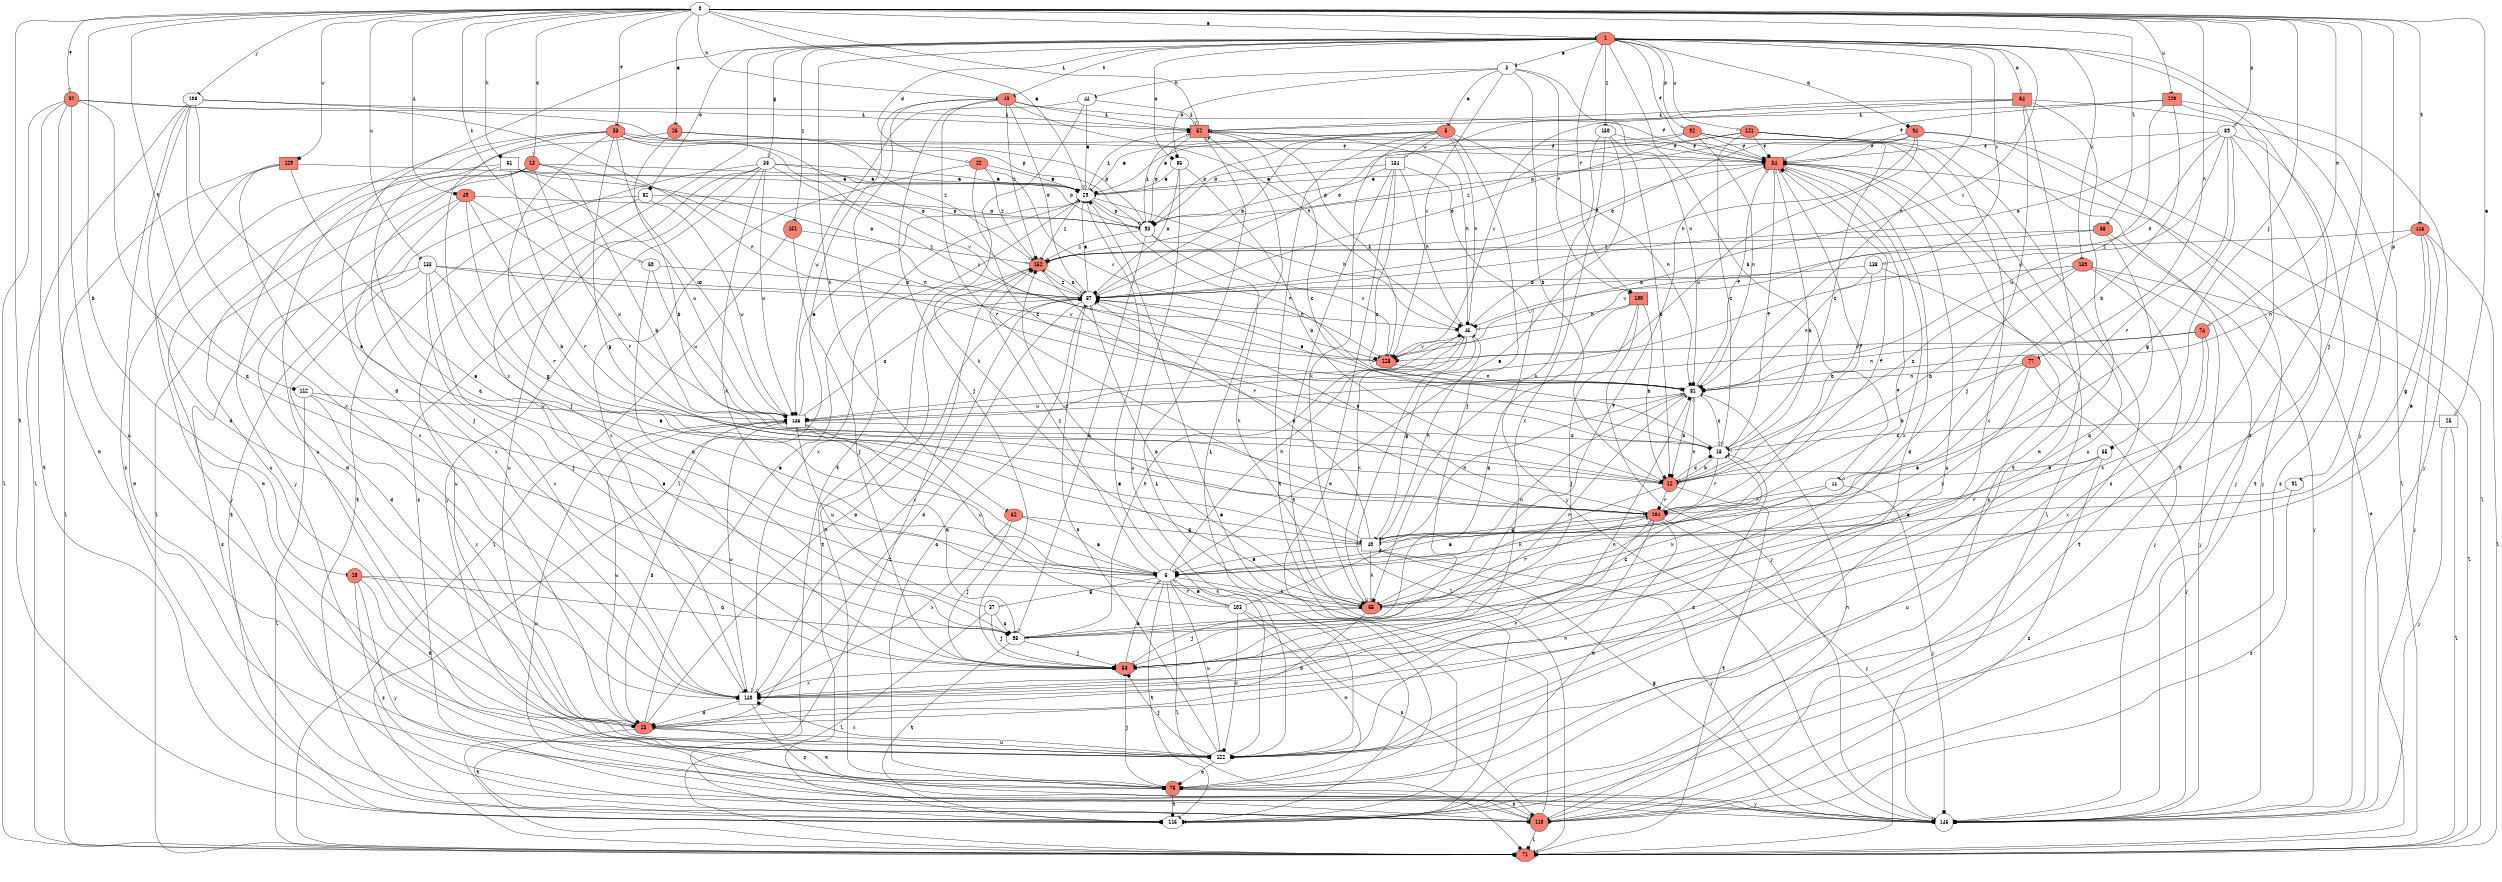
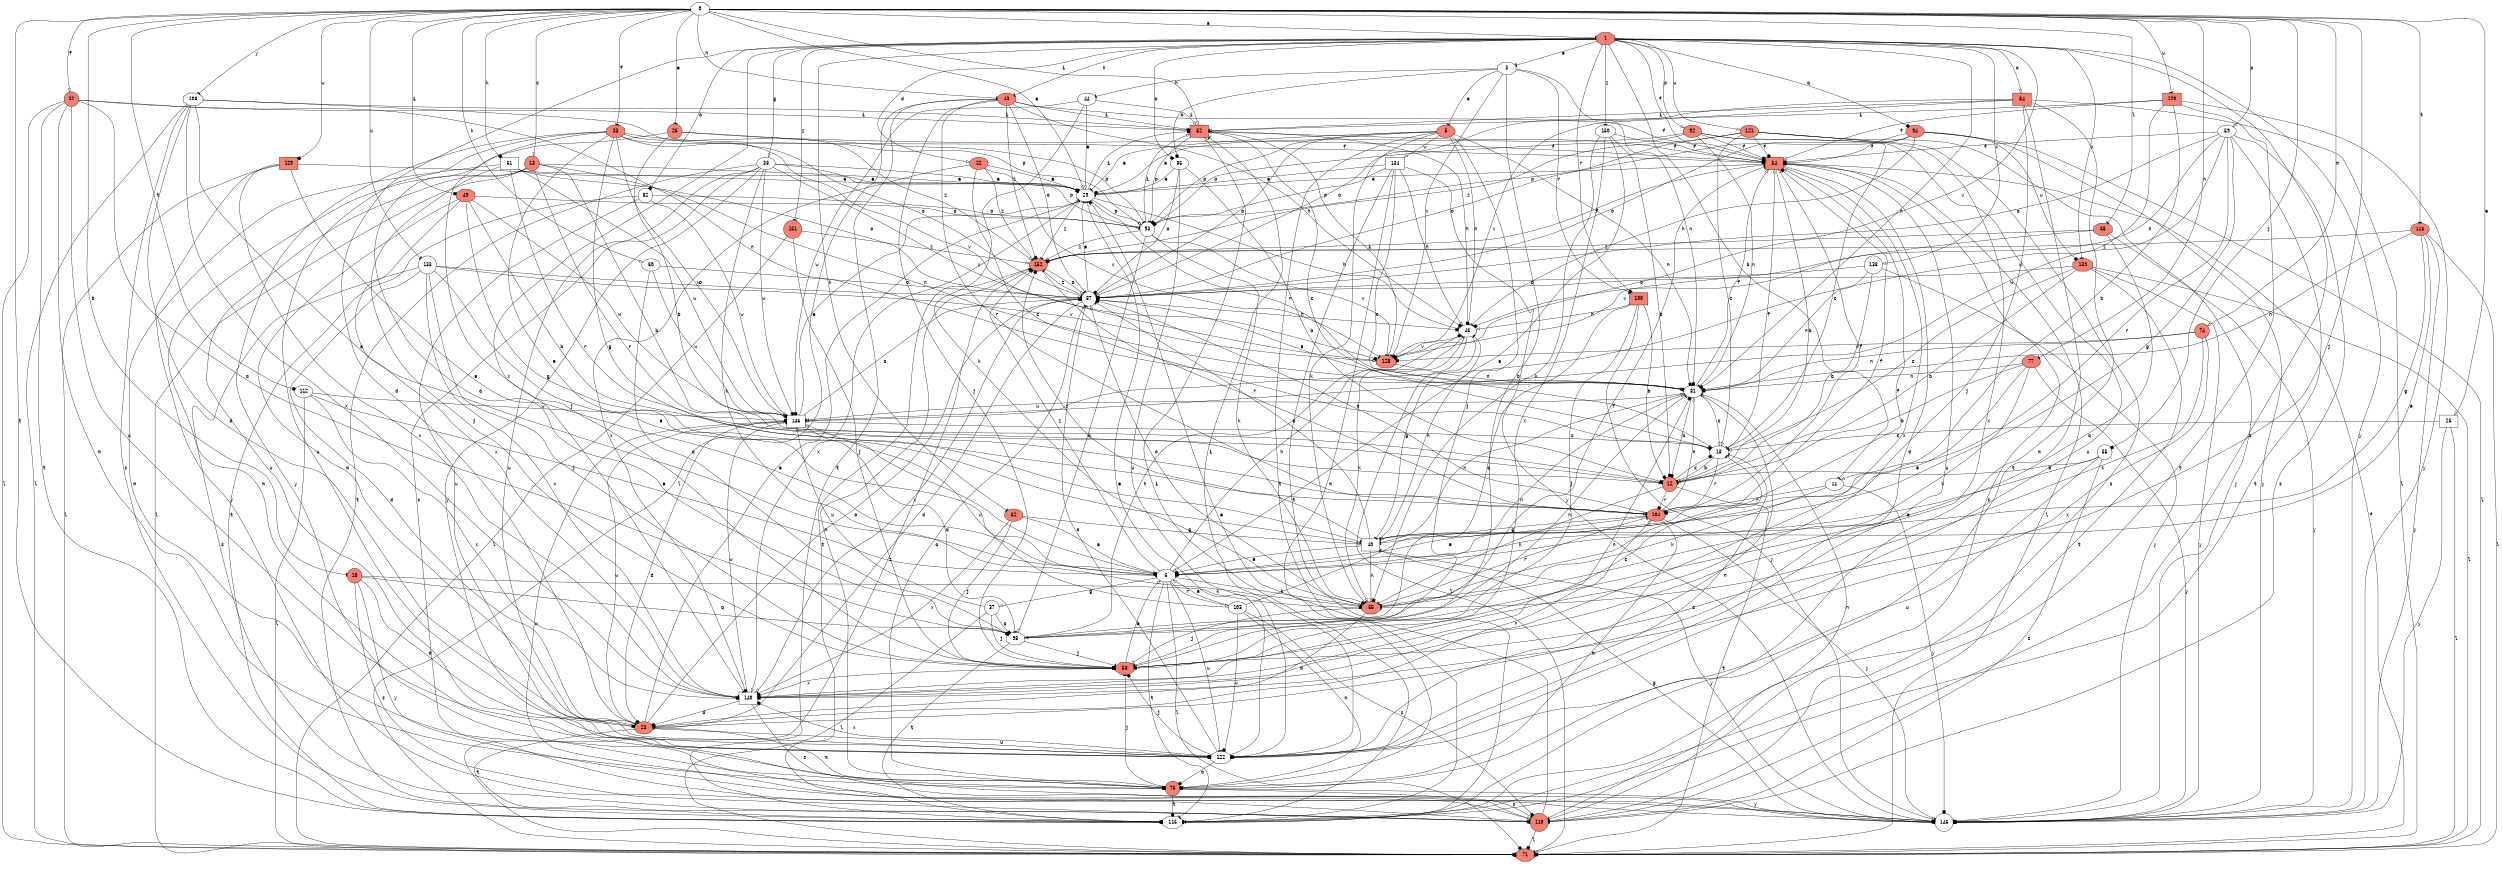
(2227, 131) -> (2227, 131)
(1548, 298) -> (1491, 499)
(1461, 359) -> (2021, 166)
(554, 362) -> (554, 362)
(2294, 484) -> none
(1449, 657) -> (1578, 639)
